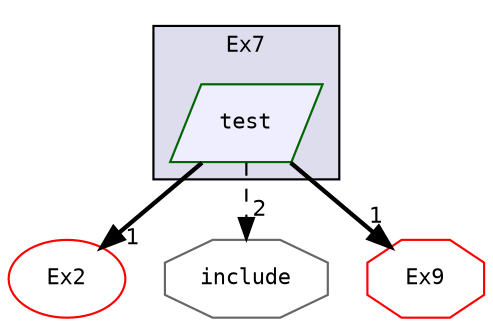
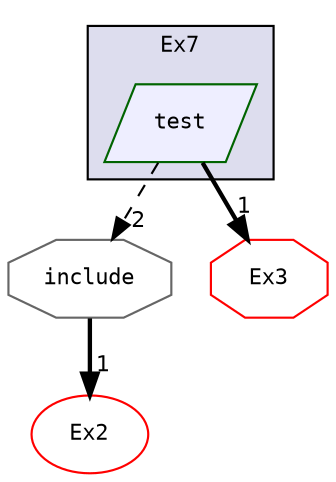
(161, 198) -> (90, 346)
(426, 279) -> (269, 279)
